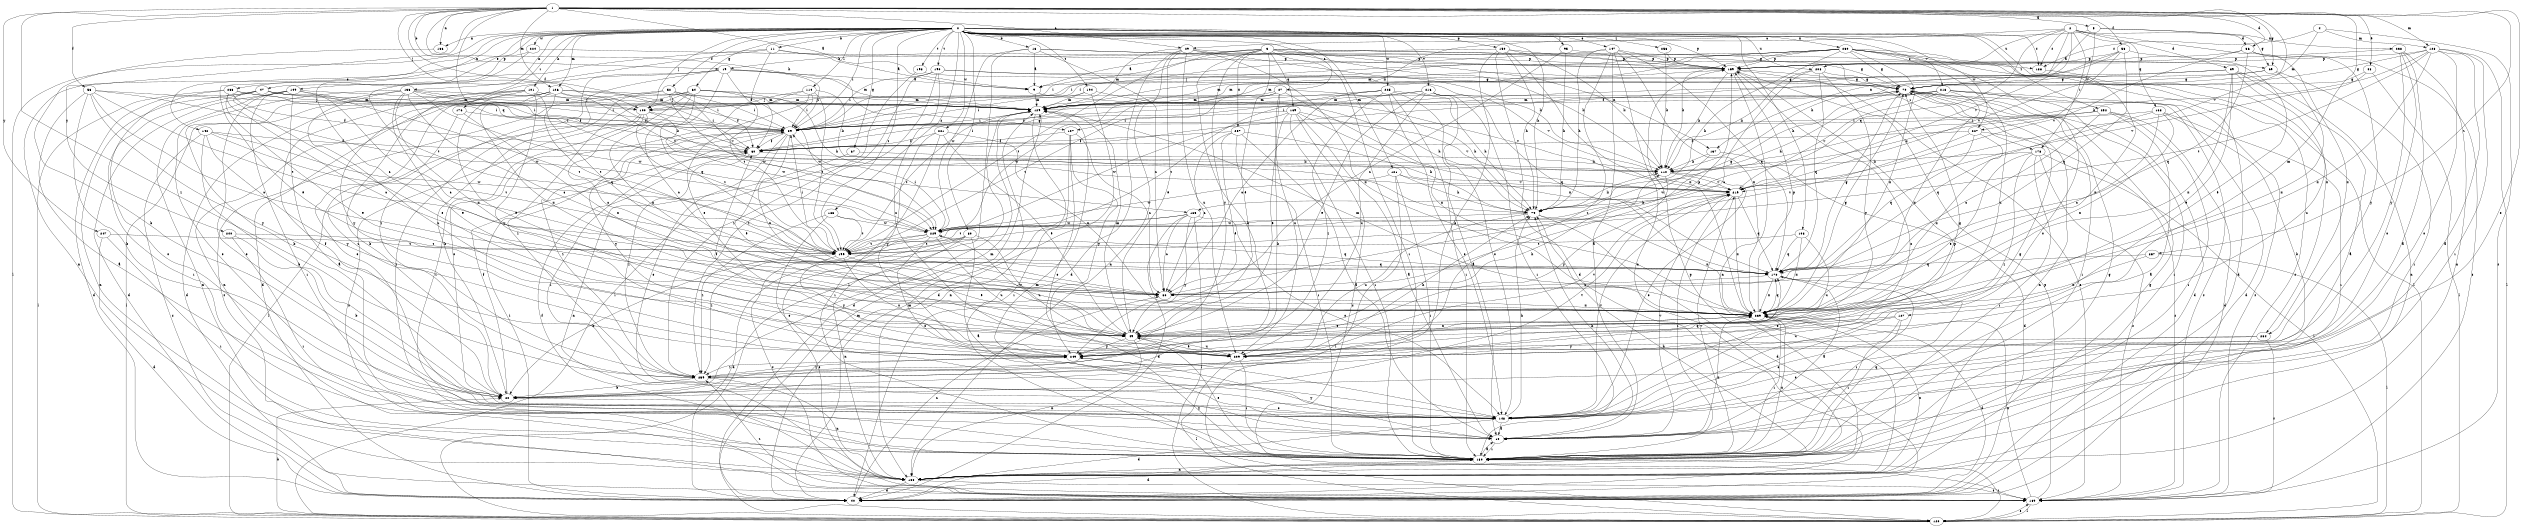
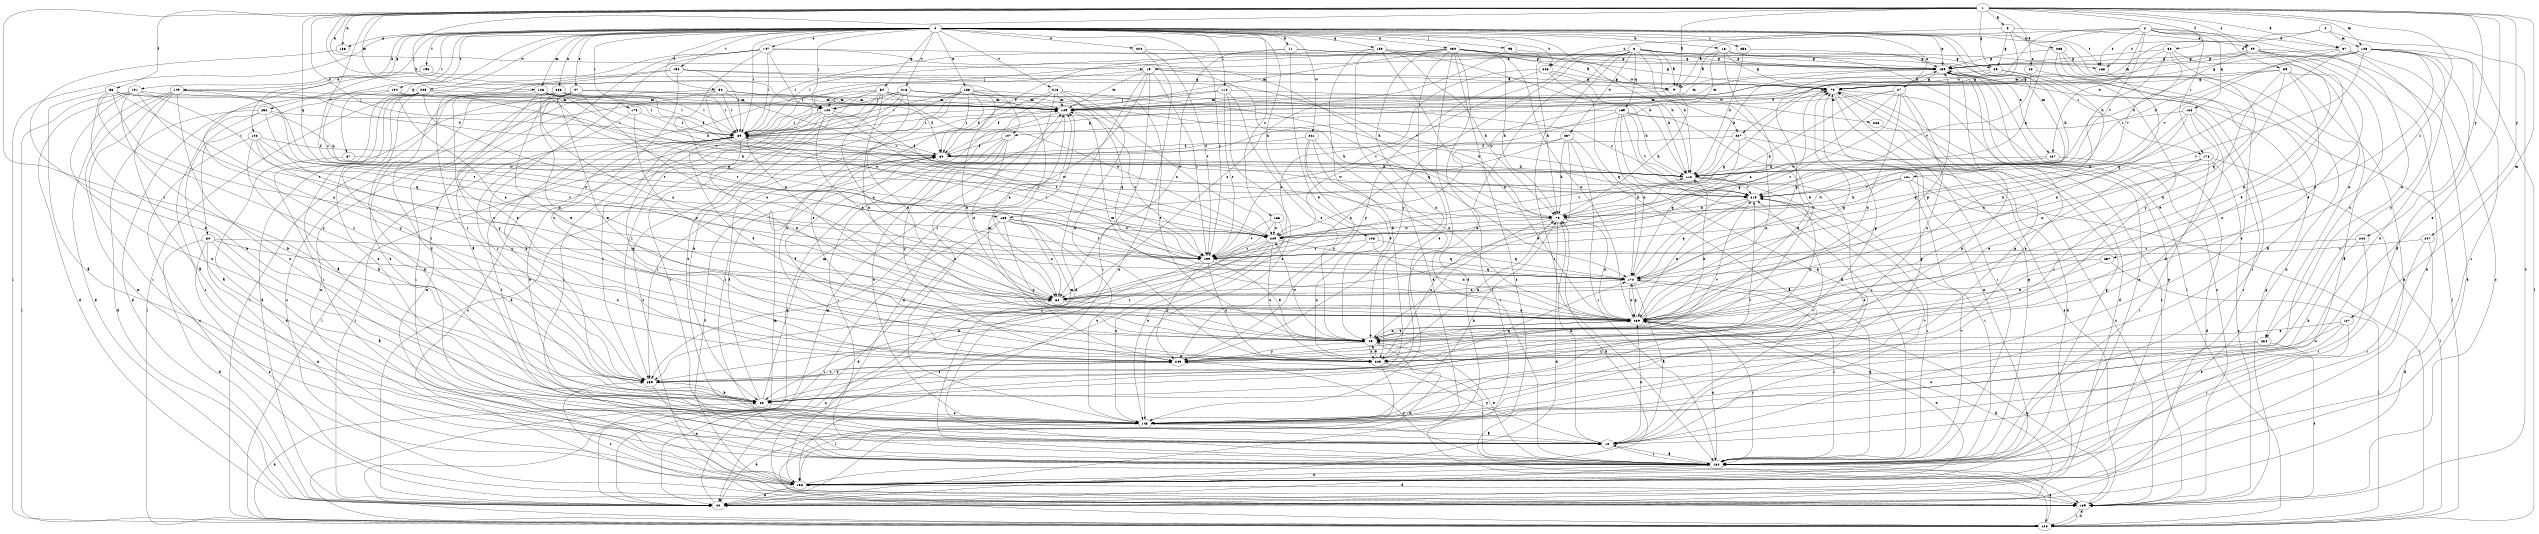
(2248, 49) -> (2345, 49)
none -> (1876, 123)
